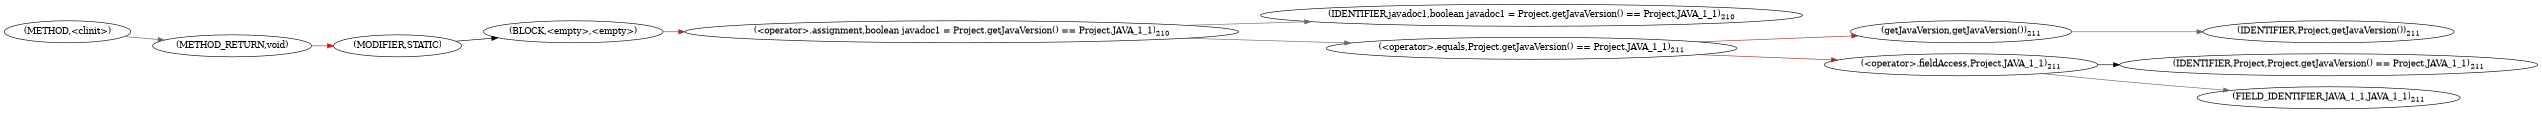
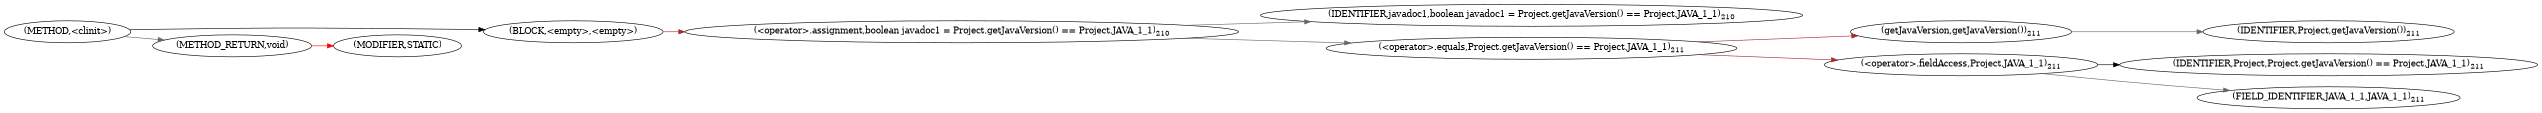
(474, 40) -> (304, 28)
